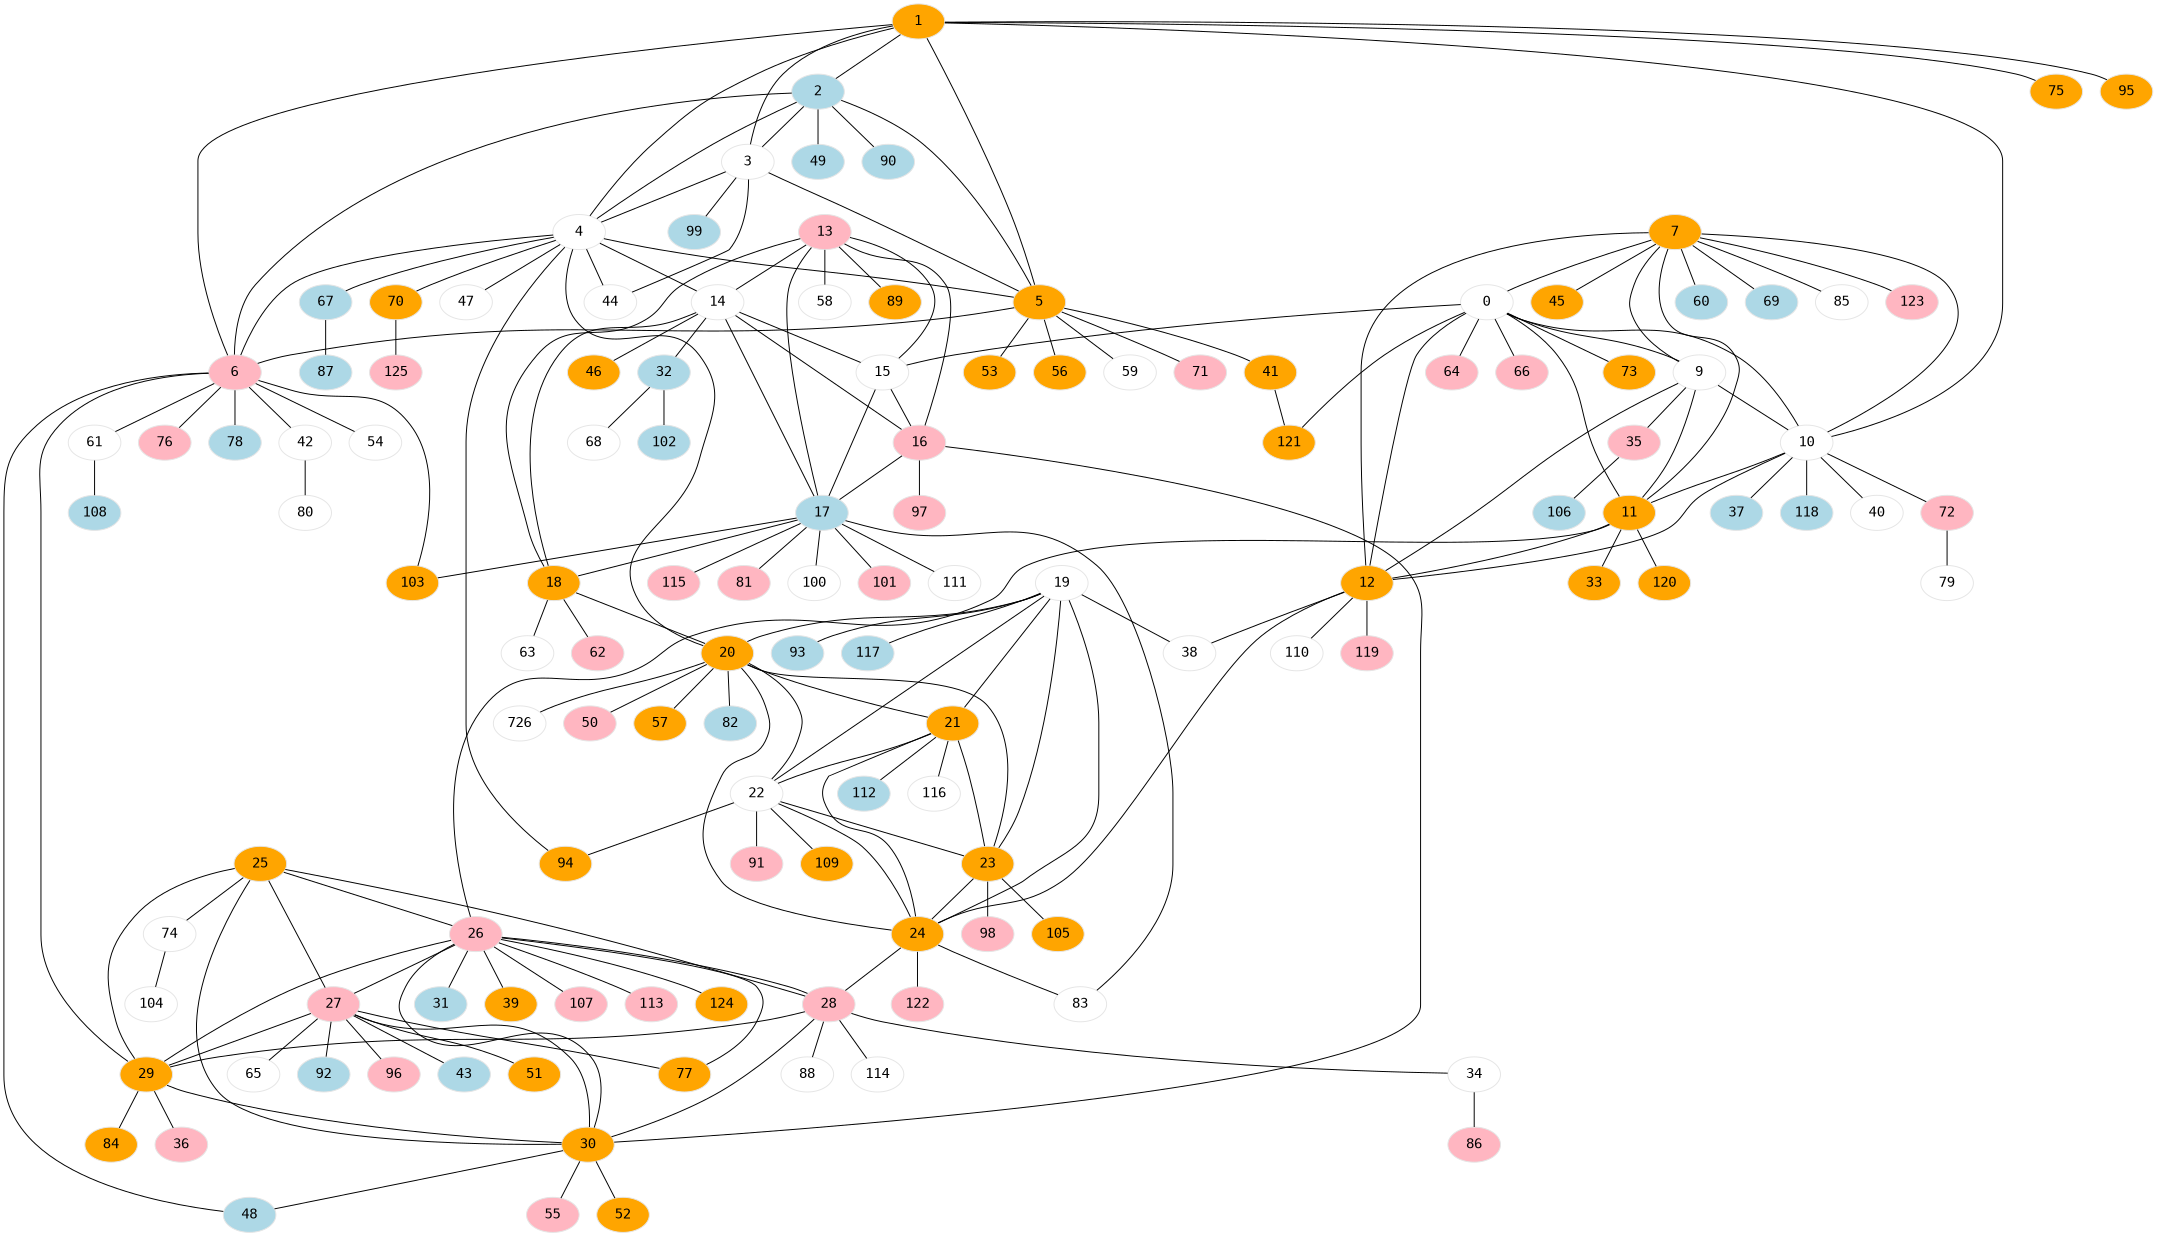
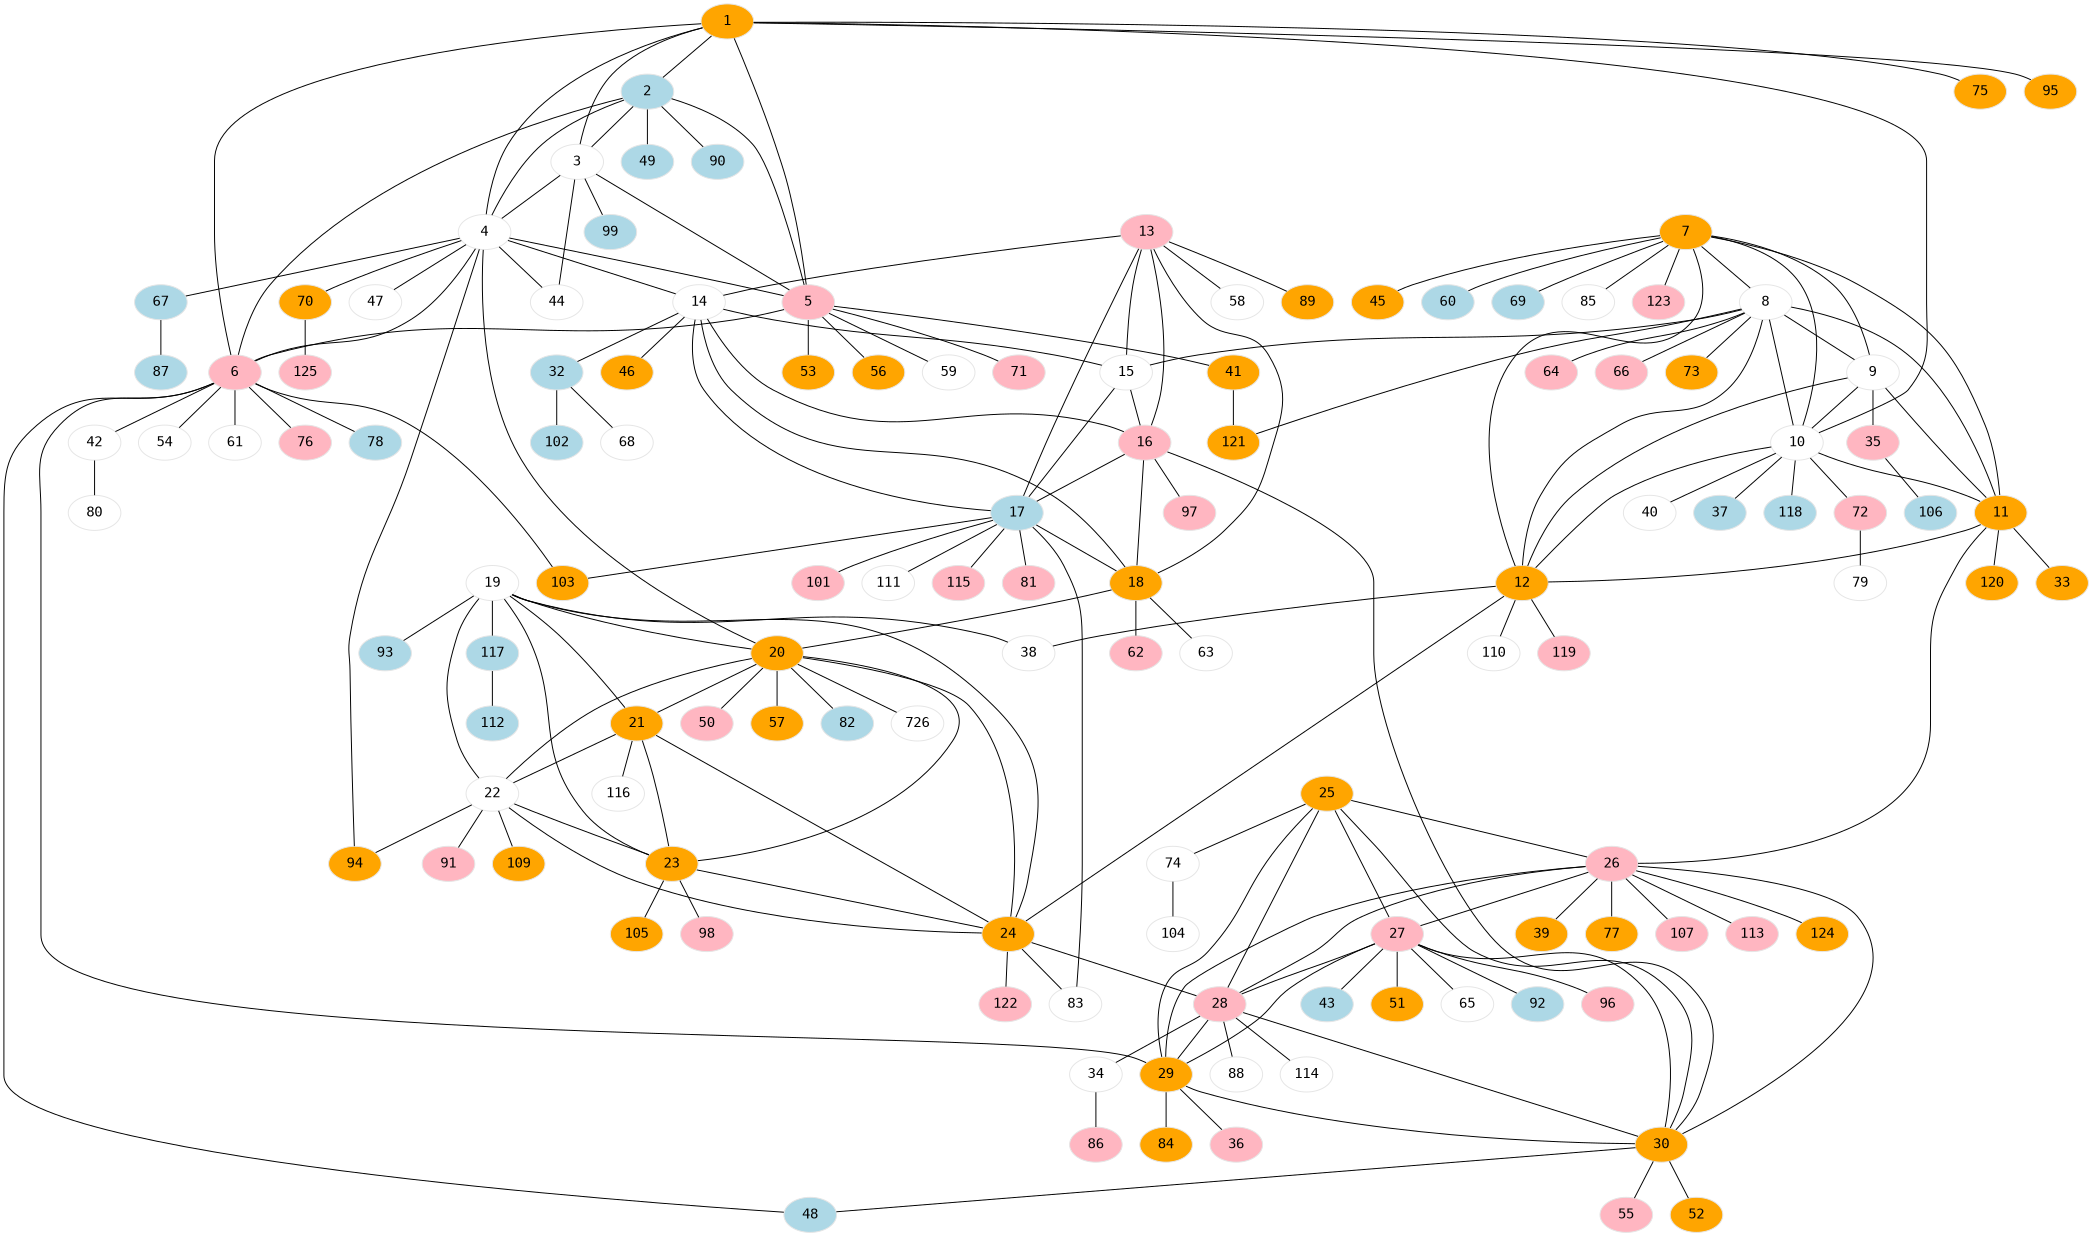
(1039, 302) -> (808, 302)
(1487, 302) -> (1766, 302)
(95, 513) -> none
none -> (1140, 513)
(814, 583) -> none
(908, 759) -> (492, 688)
(441, 1004) -> none
(539, 1046) -> (1308, 969)
